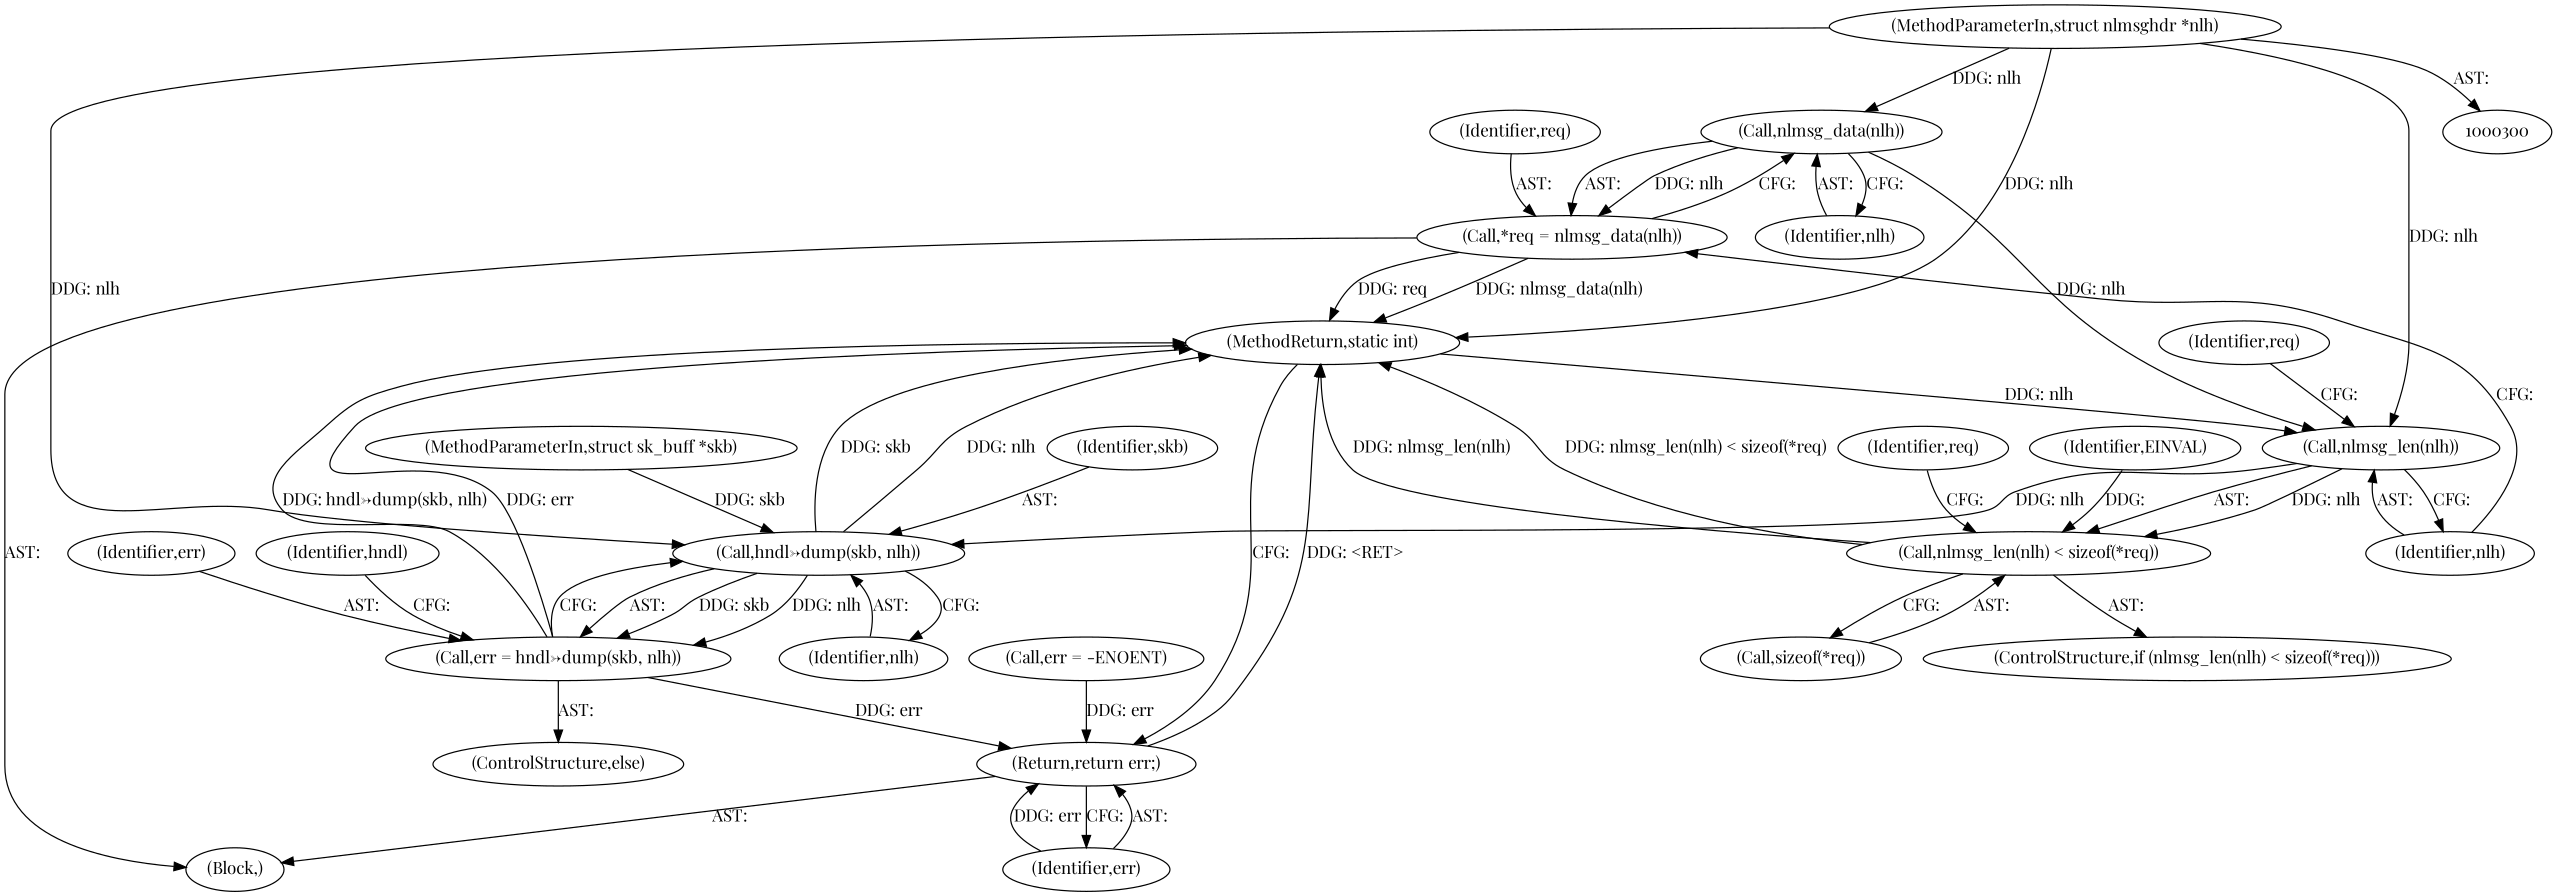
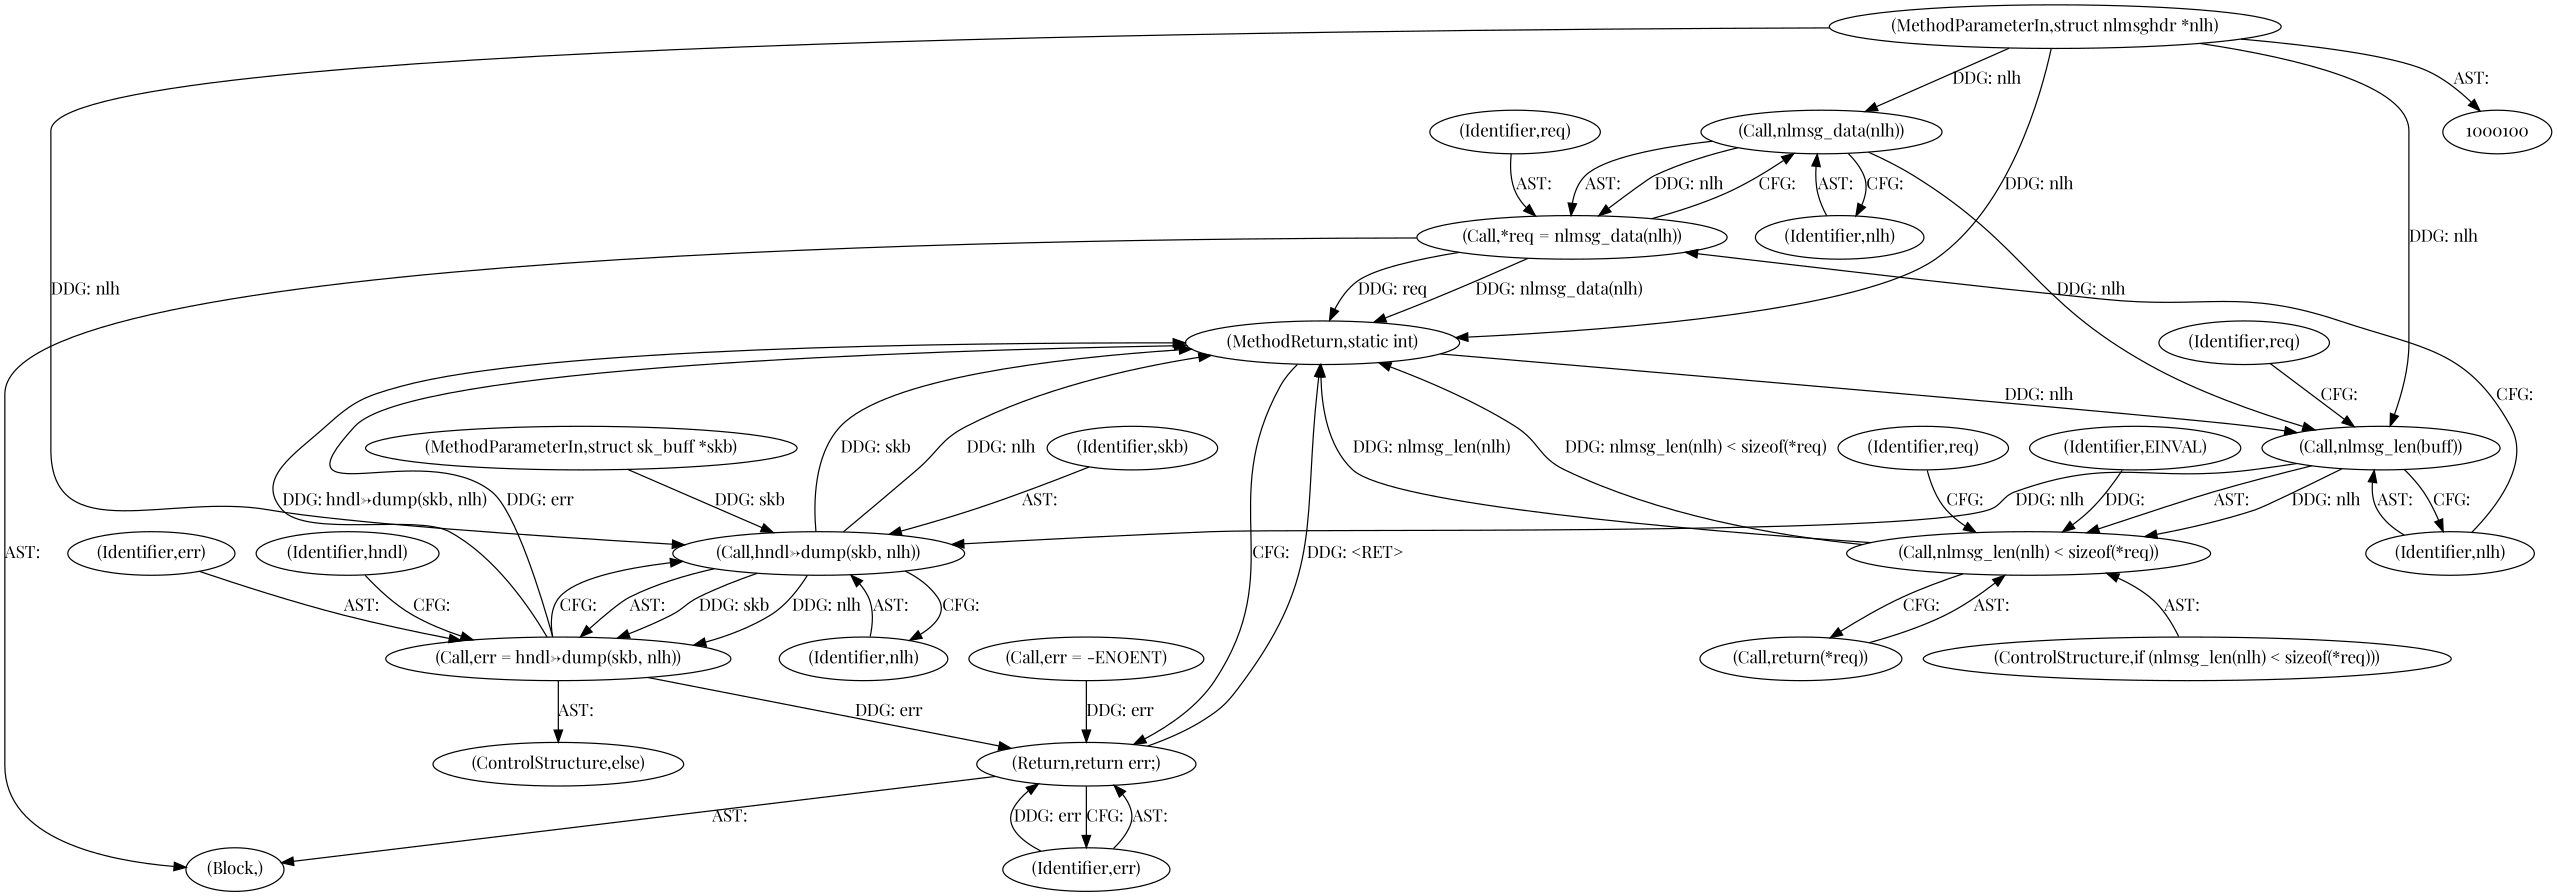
(2497, 132) -> (2497, 132)
(2381, 448) -> (2381, 448)
(2093, 605) -> (2154, 601)
(1801, 659) -> (1801, 659)
